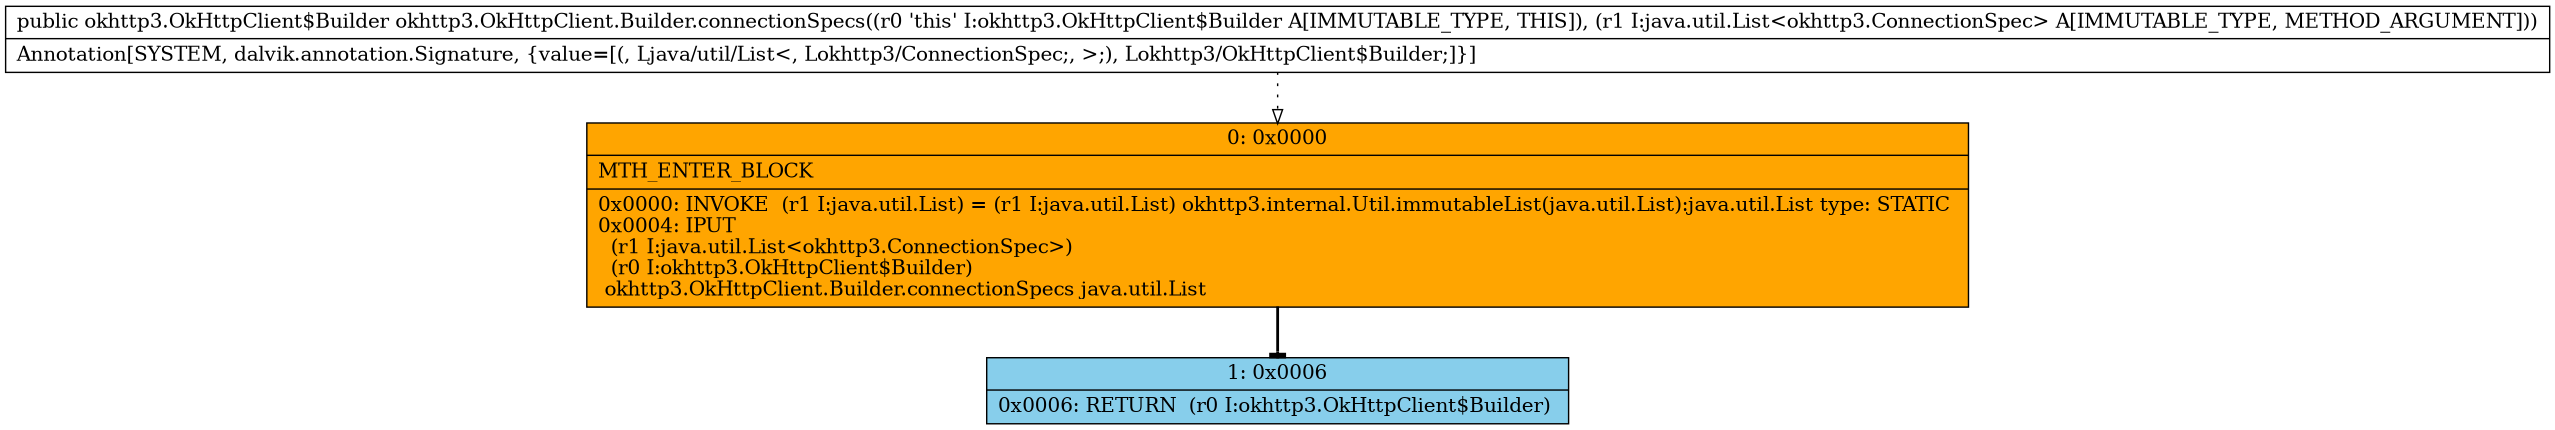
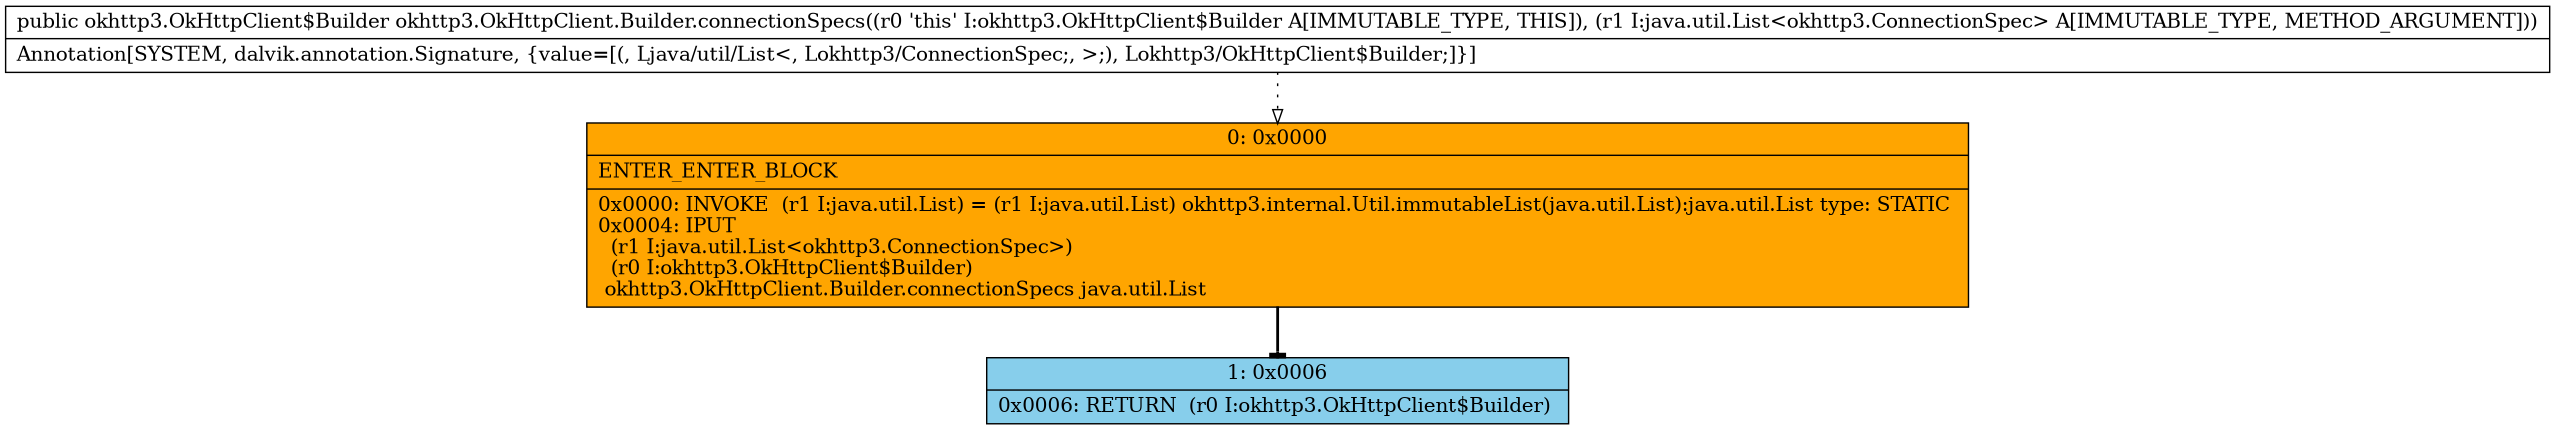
(706, 171) -> (718, 171)
